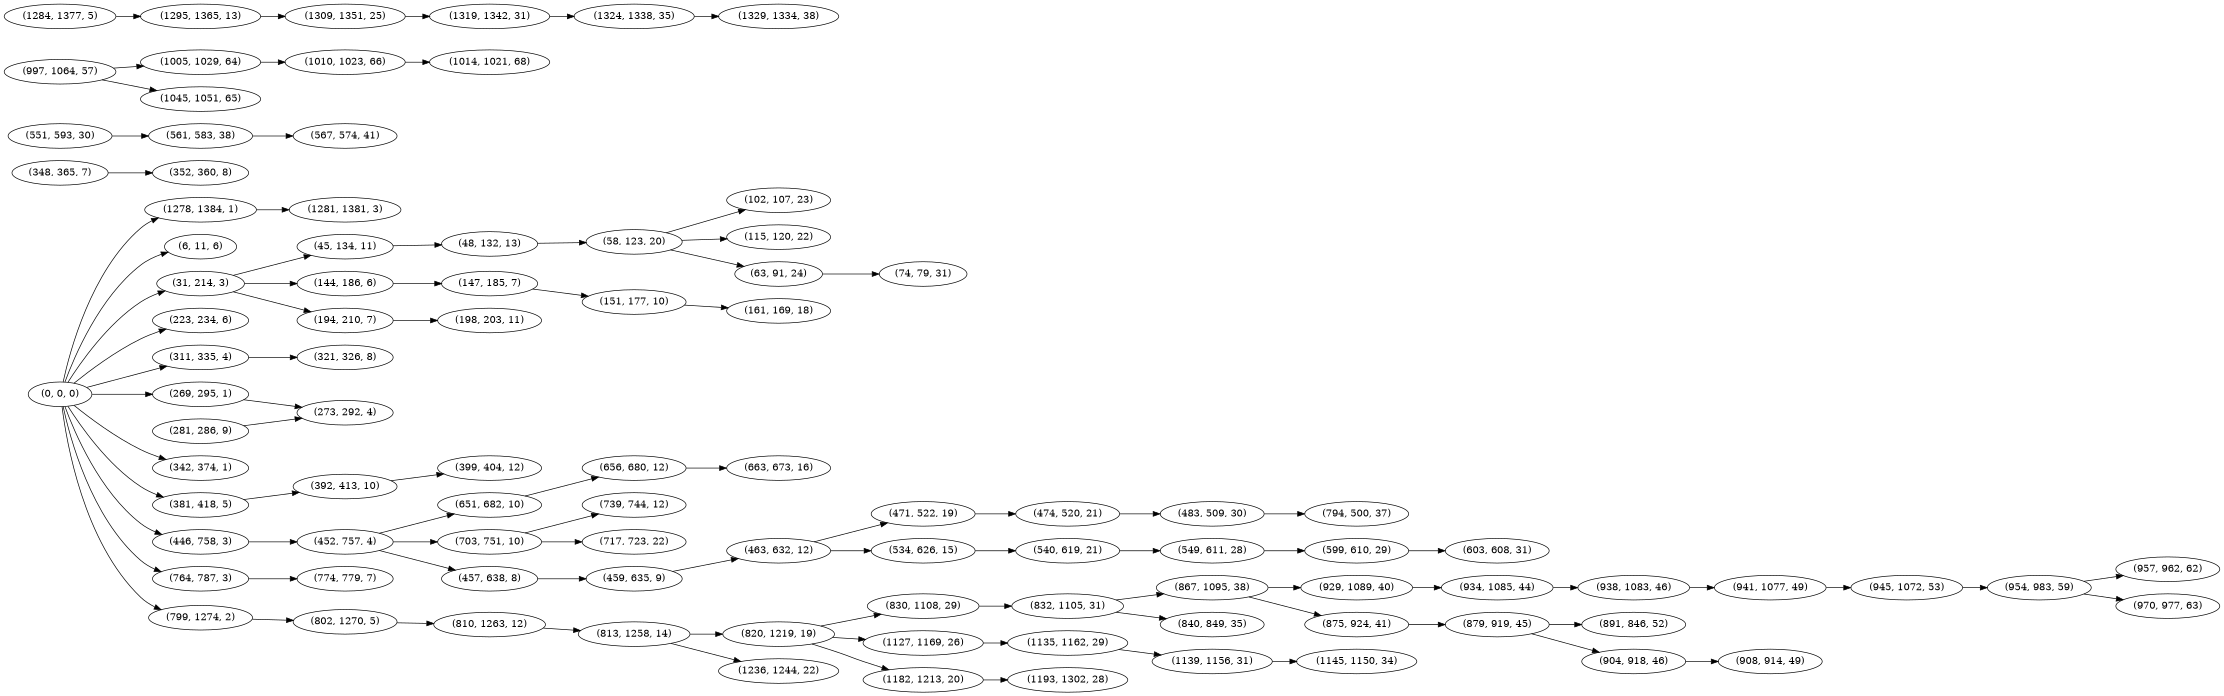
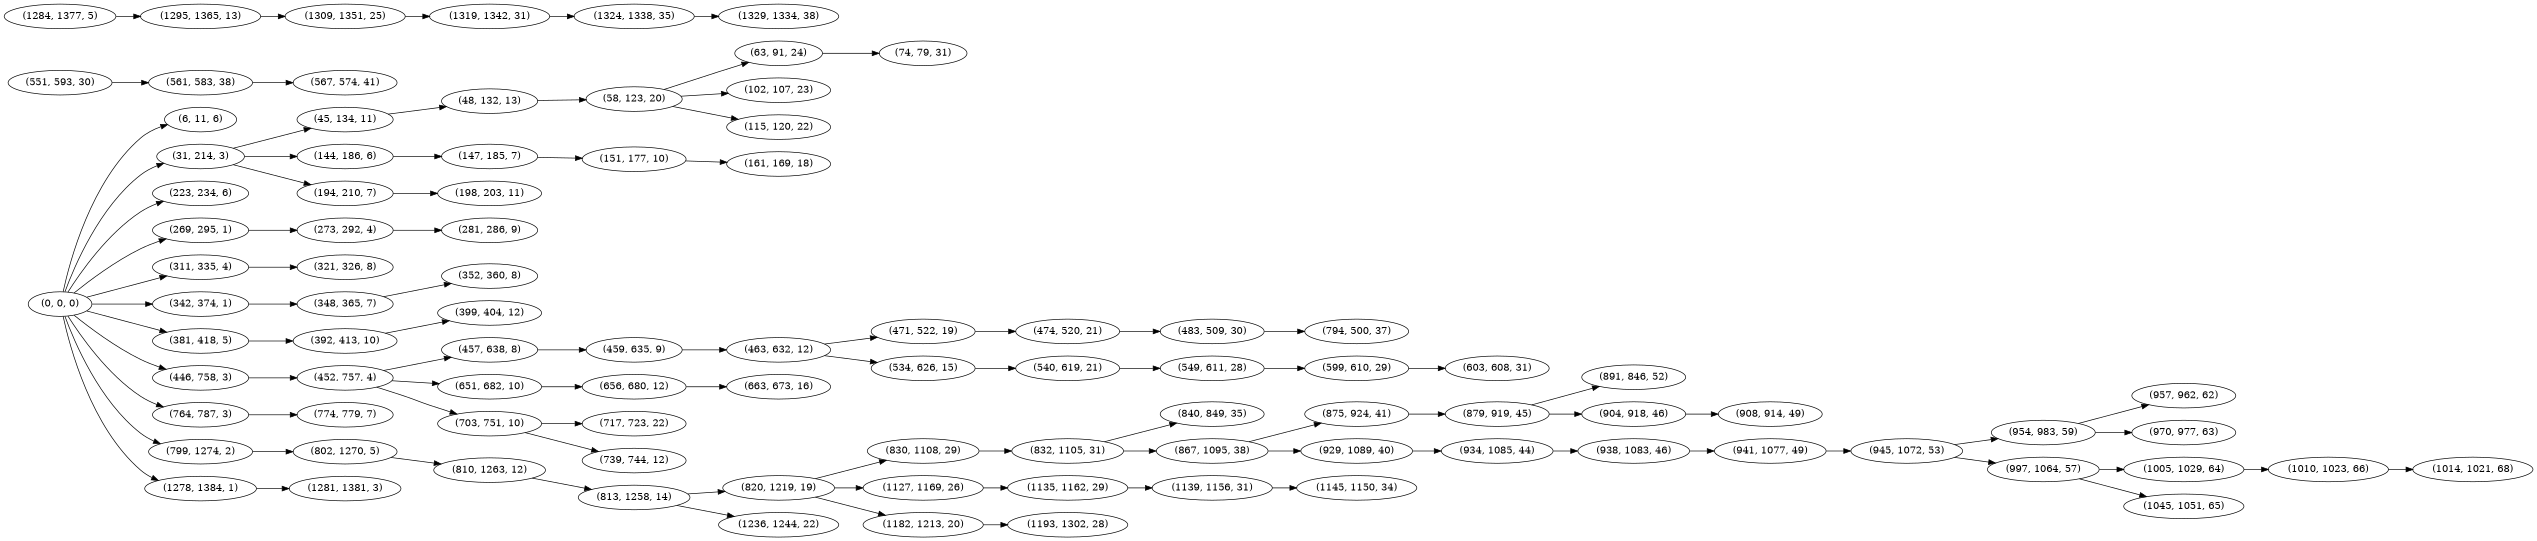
none -> (269, 304)
(269, 422) -> (414, 230)
none -> (1972, 460)
